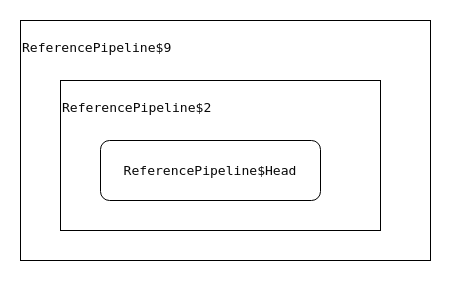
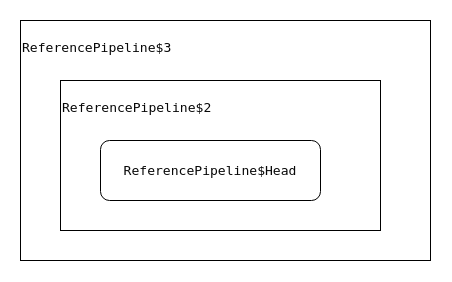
(82, 35) -> (82, 35)
